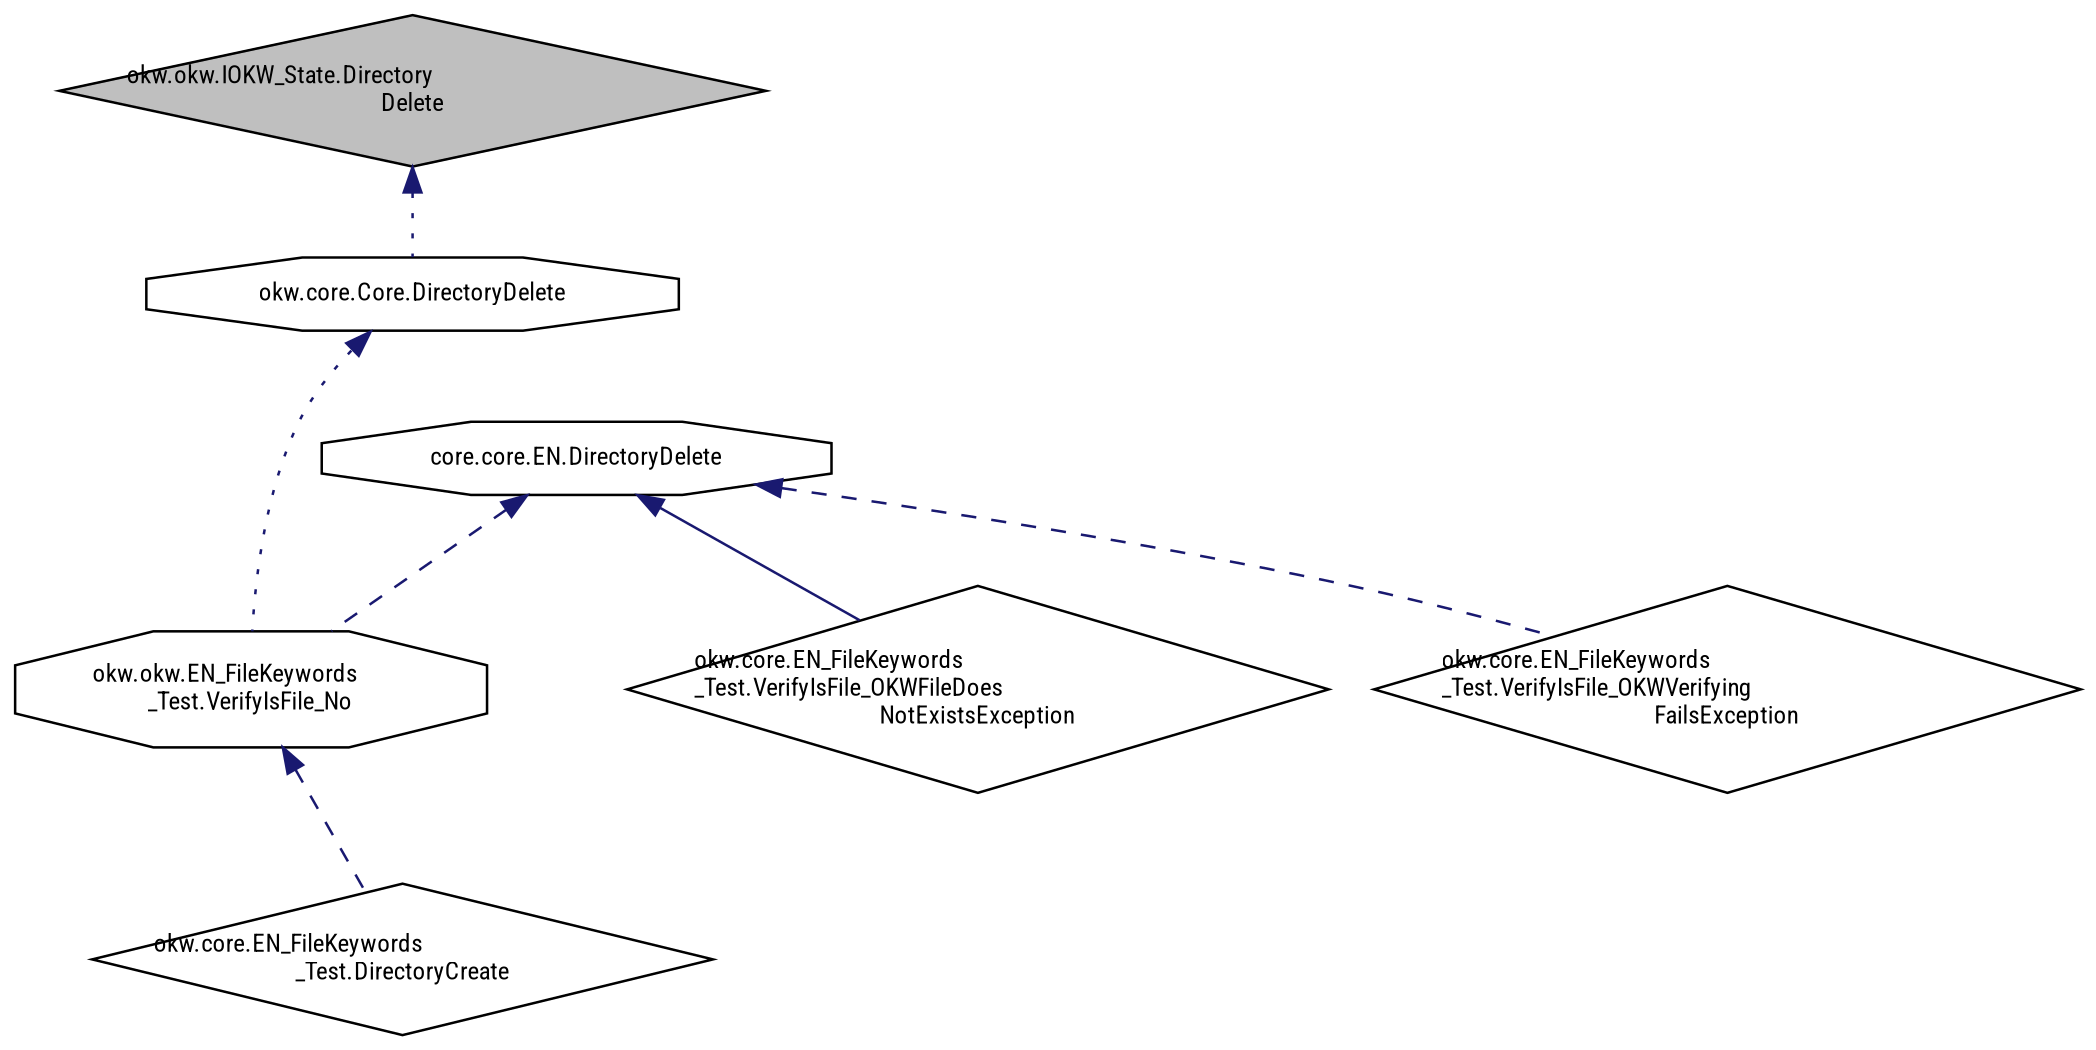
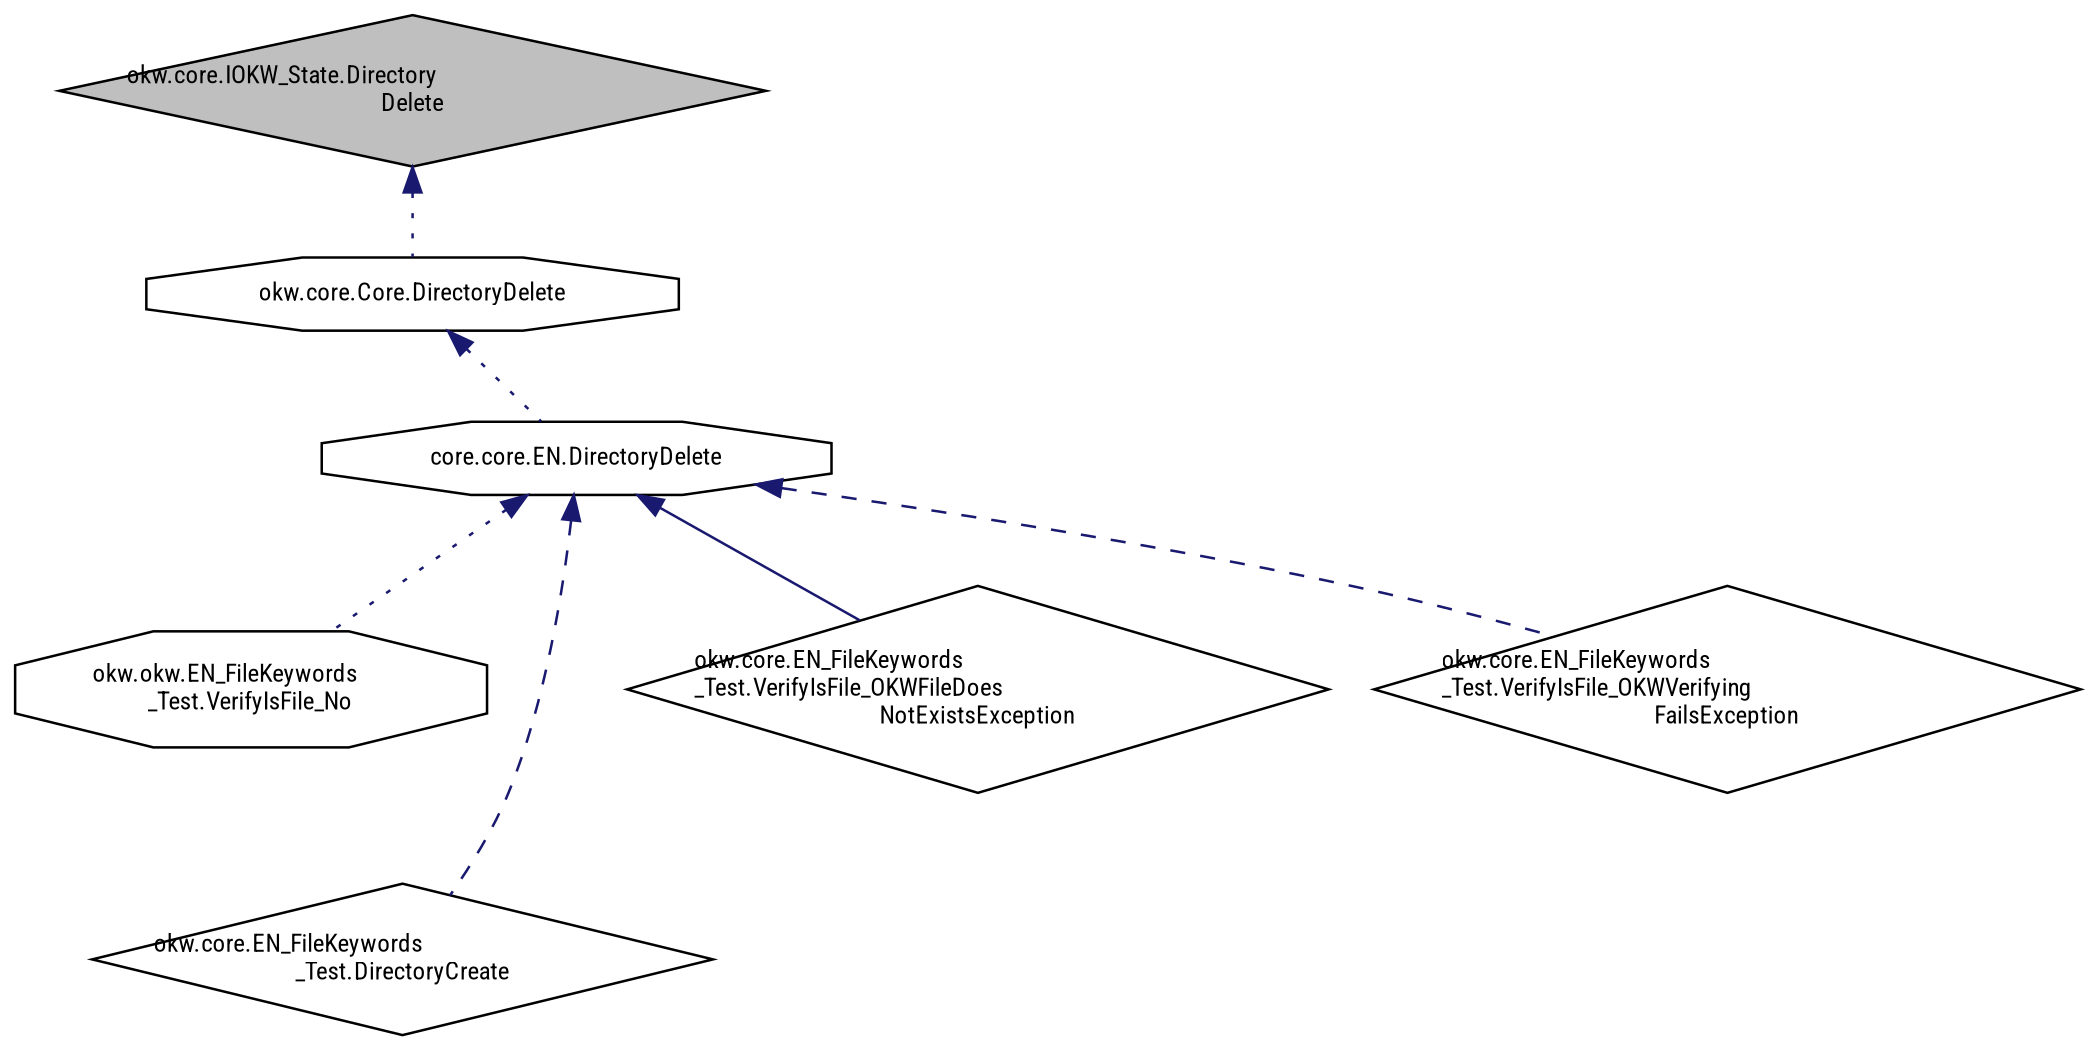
(413, 91) -> (413, 91)
(276, 481) -> (504, 385)
(419, 570) -> (419, 570)
(330, 831) -> (534, 716)
